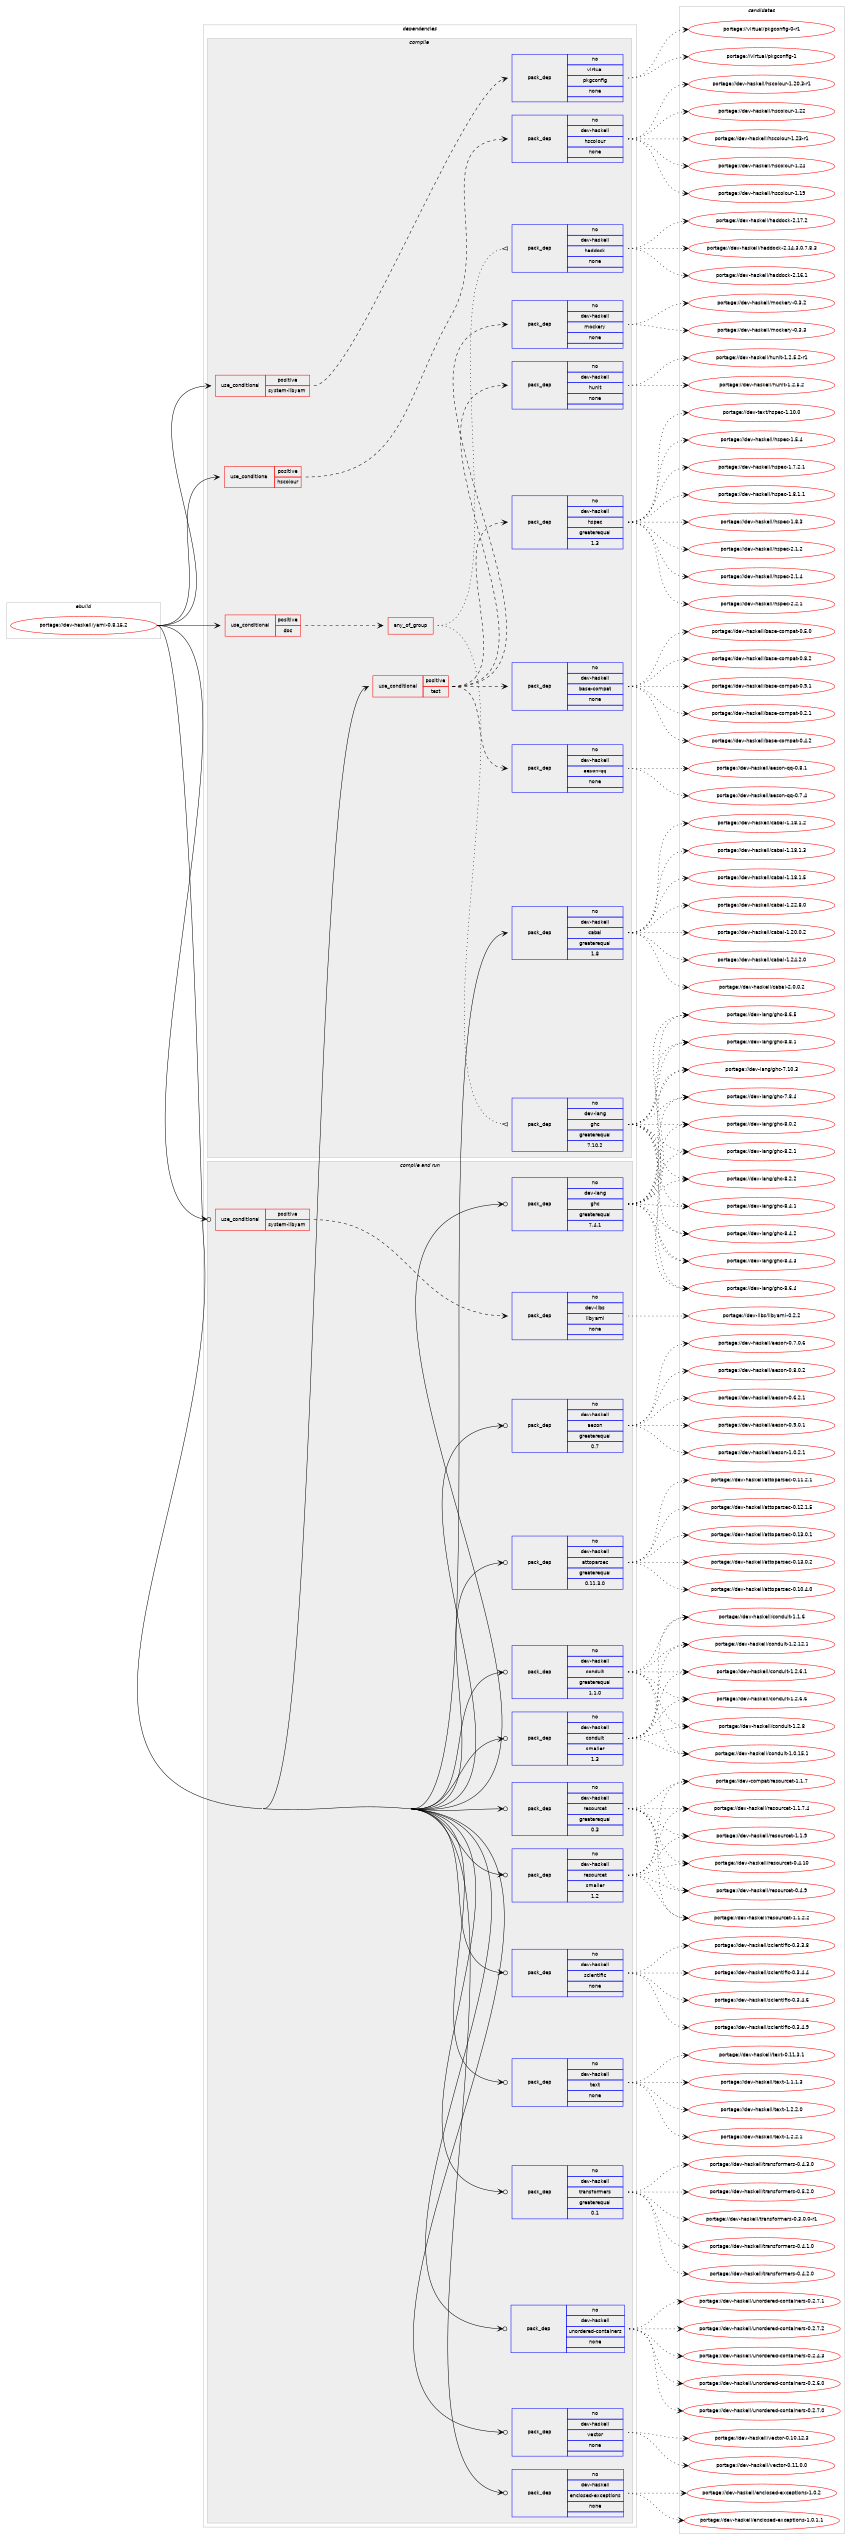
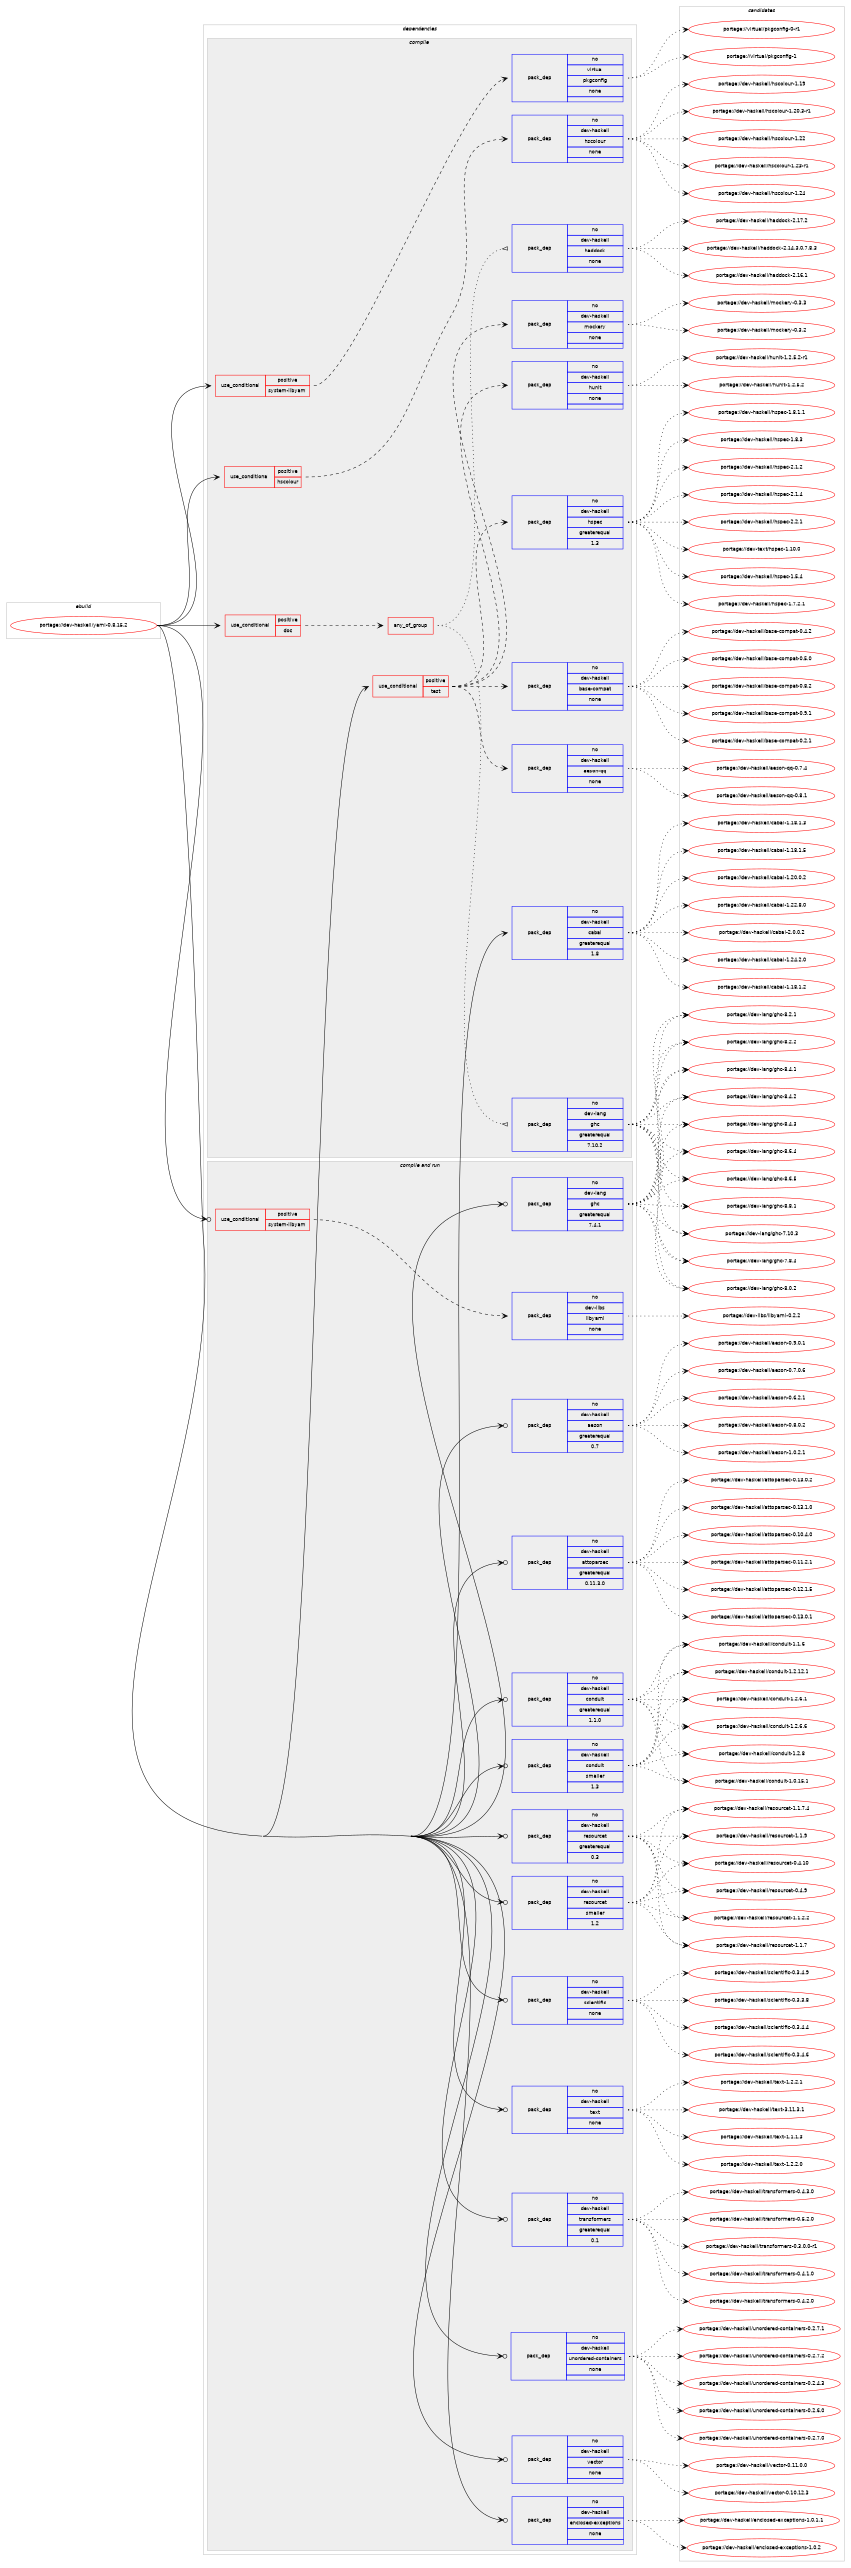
none -> (762, 1508)
(762, 1781) -> (762, 1946)
(762, 2055) -> (762, 2110)
